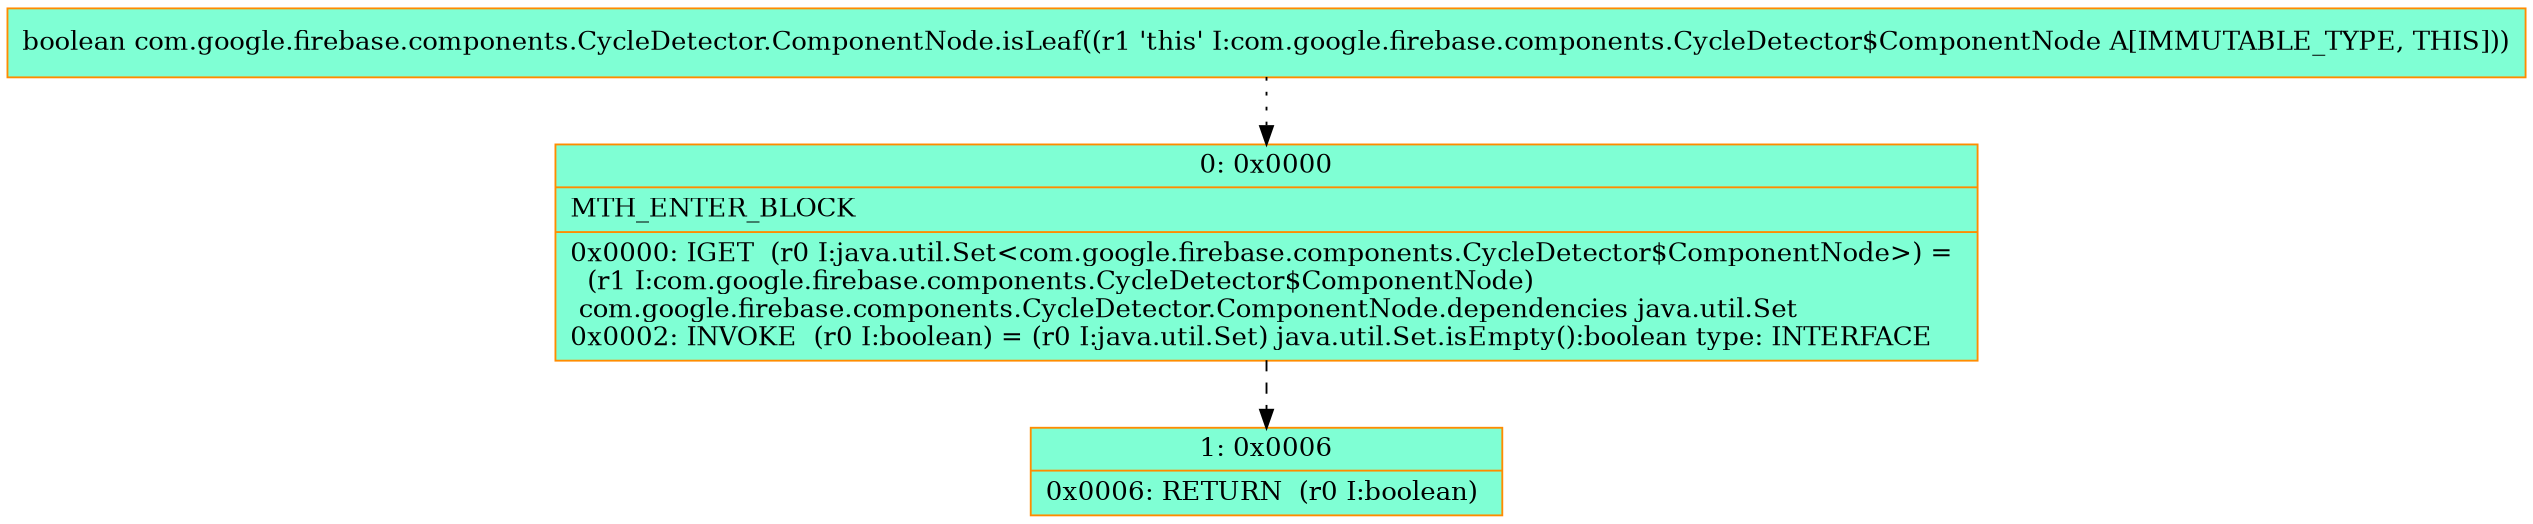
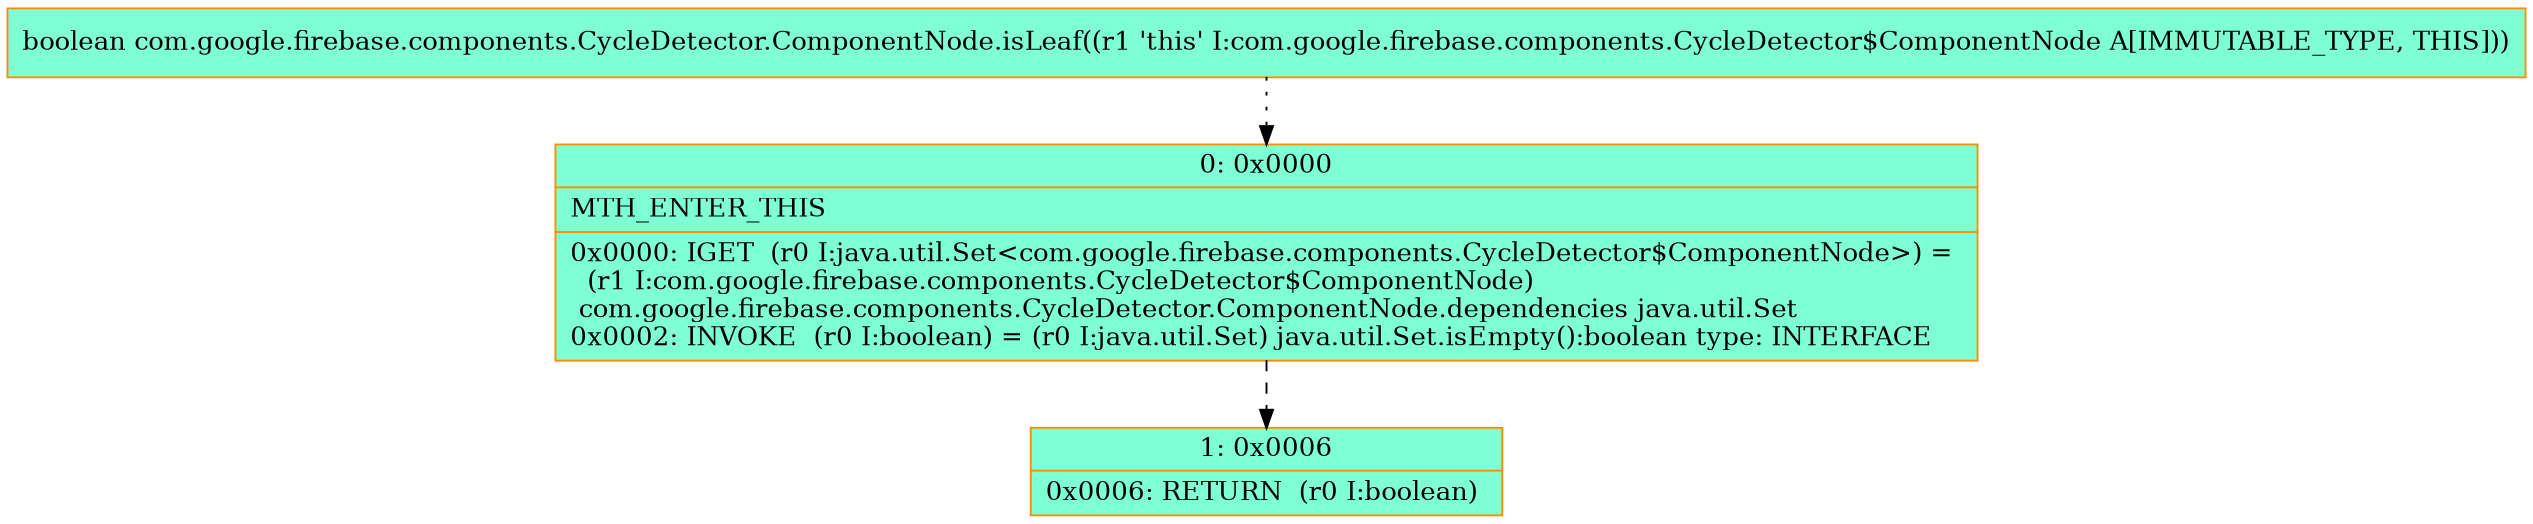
(714, 209) -> (699, 209)
